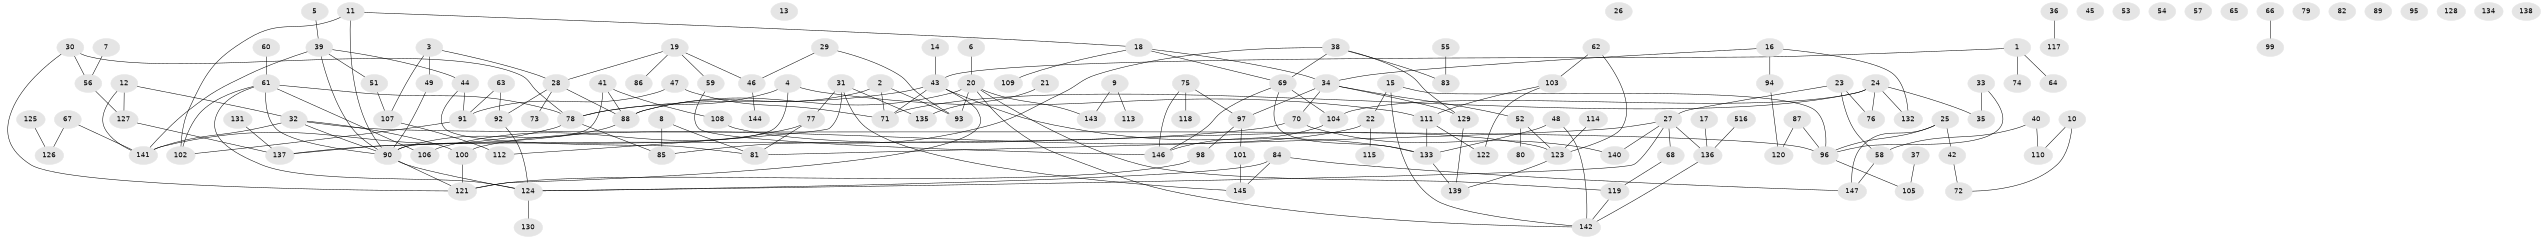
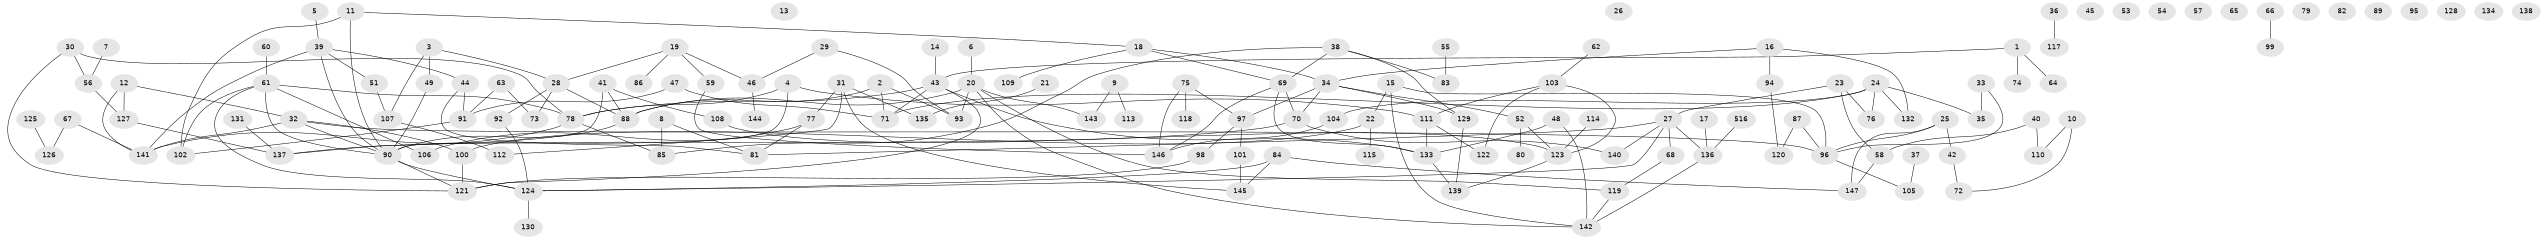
(500, 102) -> (516, 99)
(1315, 106) -> (1291, 105)
(1626, 117) -> (1615, 117)
